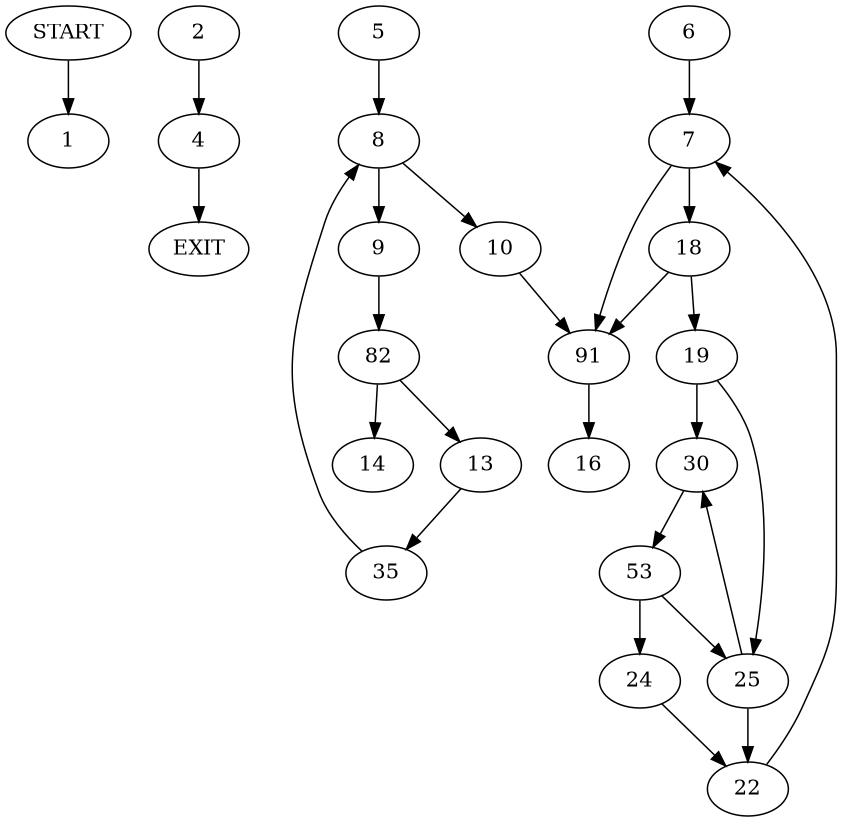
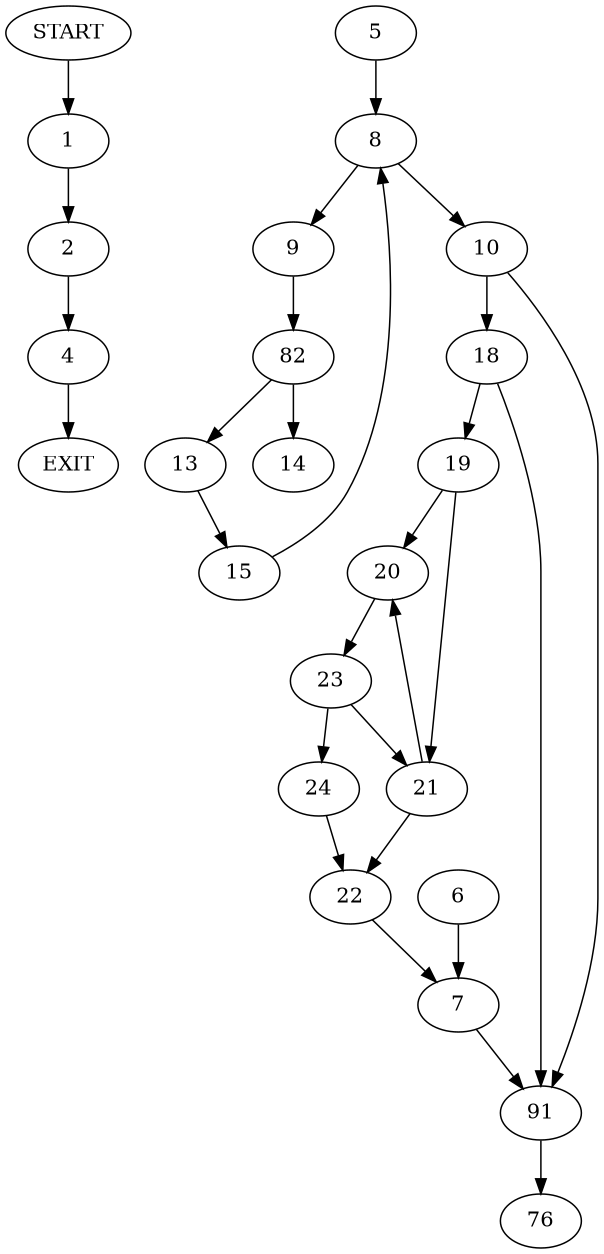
none -> (68, 188)
(689, 188) -> (487, 296)
(589, 465) -> (541, 1221)
(697, 465) -> (388, 573)
(386, 573) -> (239, 573)
(640, 573) -> (331, 681)
(748, 681) -> (427, 789)
